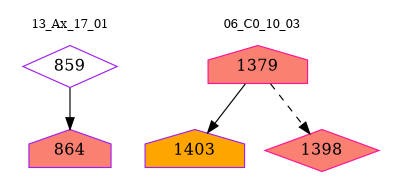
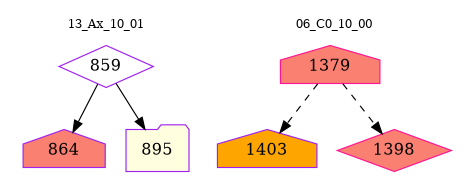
(70, 25) -> (106, 25)
(262, 25) -> (334, 25)
(230, 104) -> (302, 104)
none -> (158, 150)
